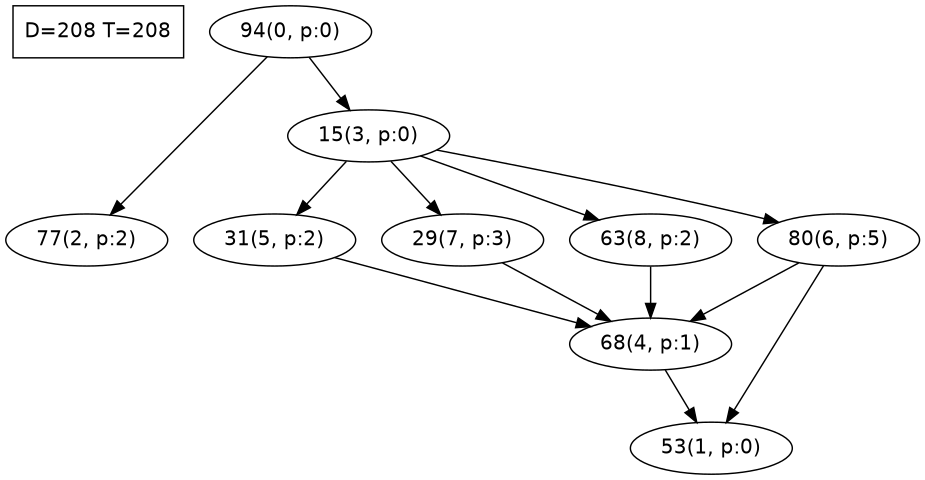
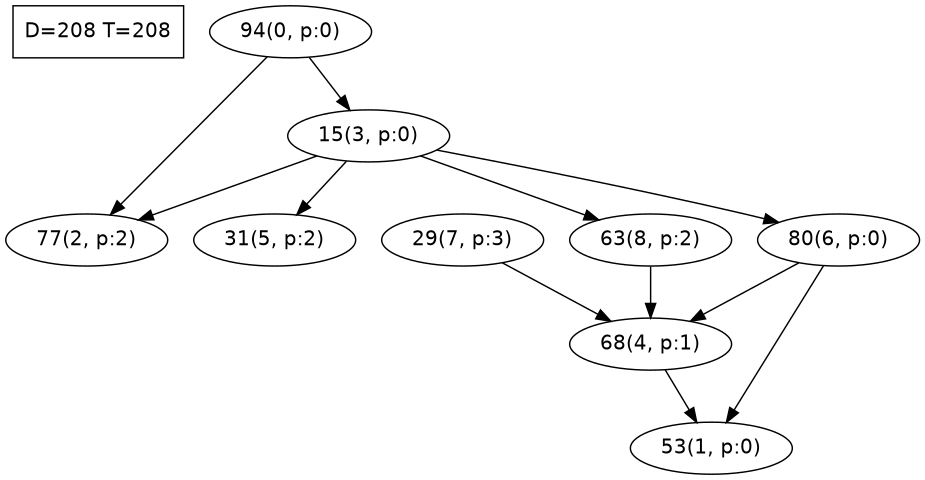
(411, 183) -> (235, 185)
(839, 240) -> (839, 240)
(456, 290) -> none
